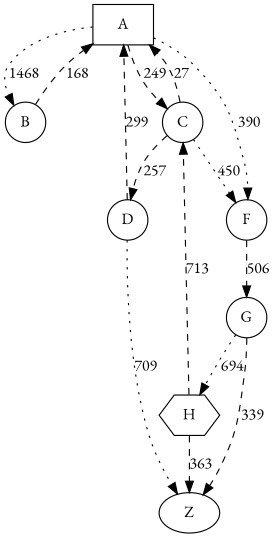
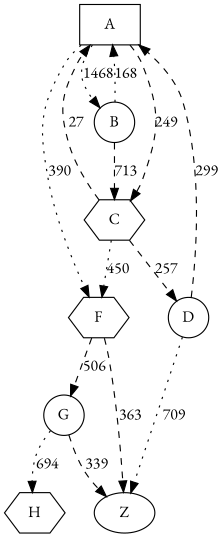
(57, 75) -> (115, 79)
(183, 122) -> (114, 220)
(247, 220) -> (99, 318)
(186, 274) -> (114, 166)
(189, 458) -> (116, 409)
